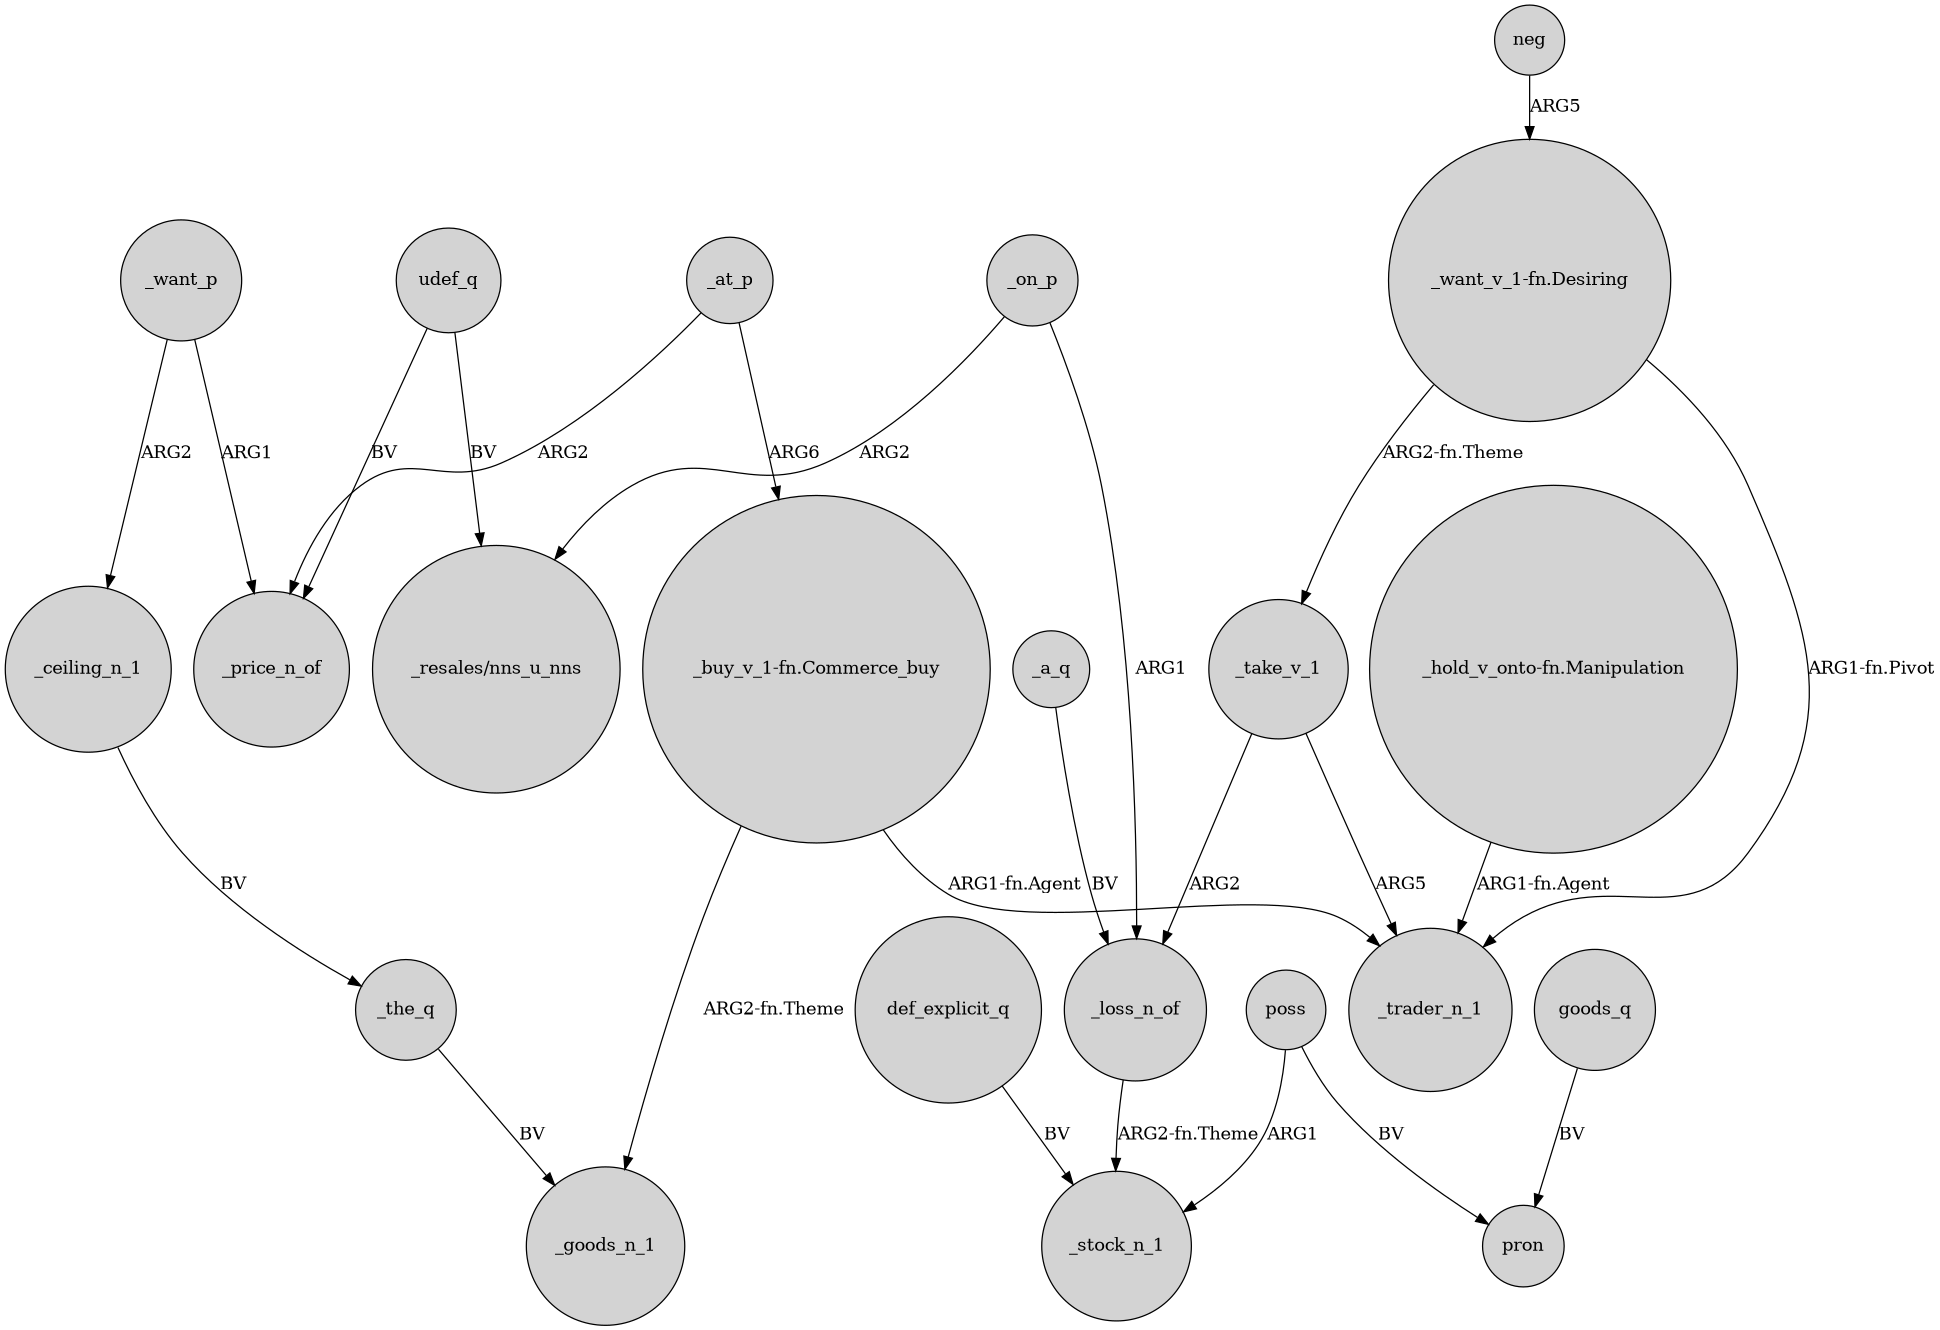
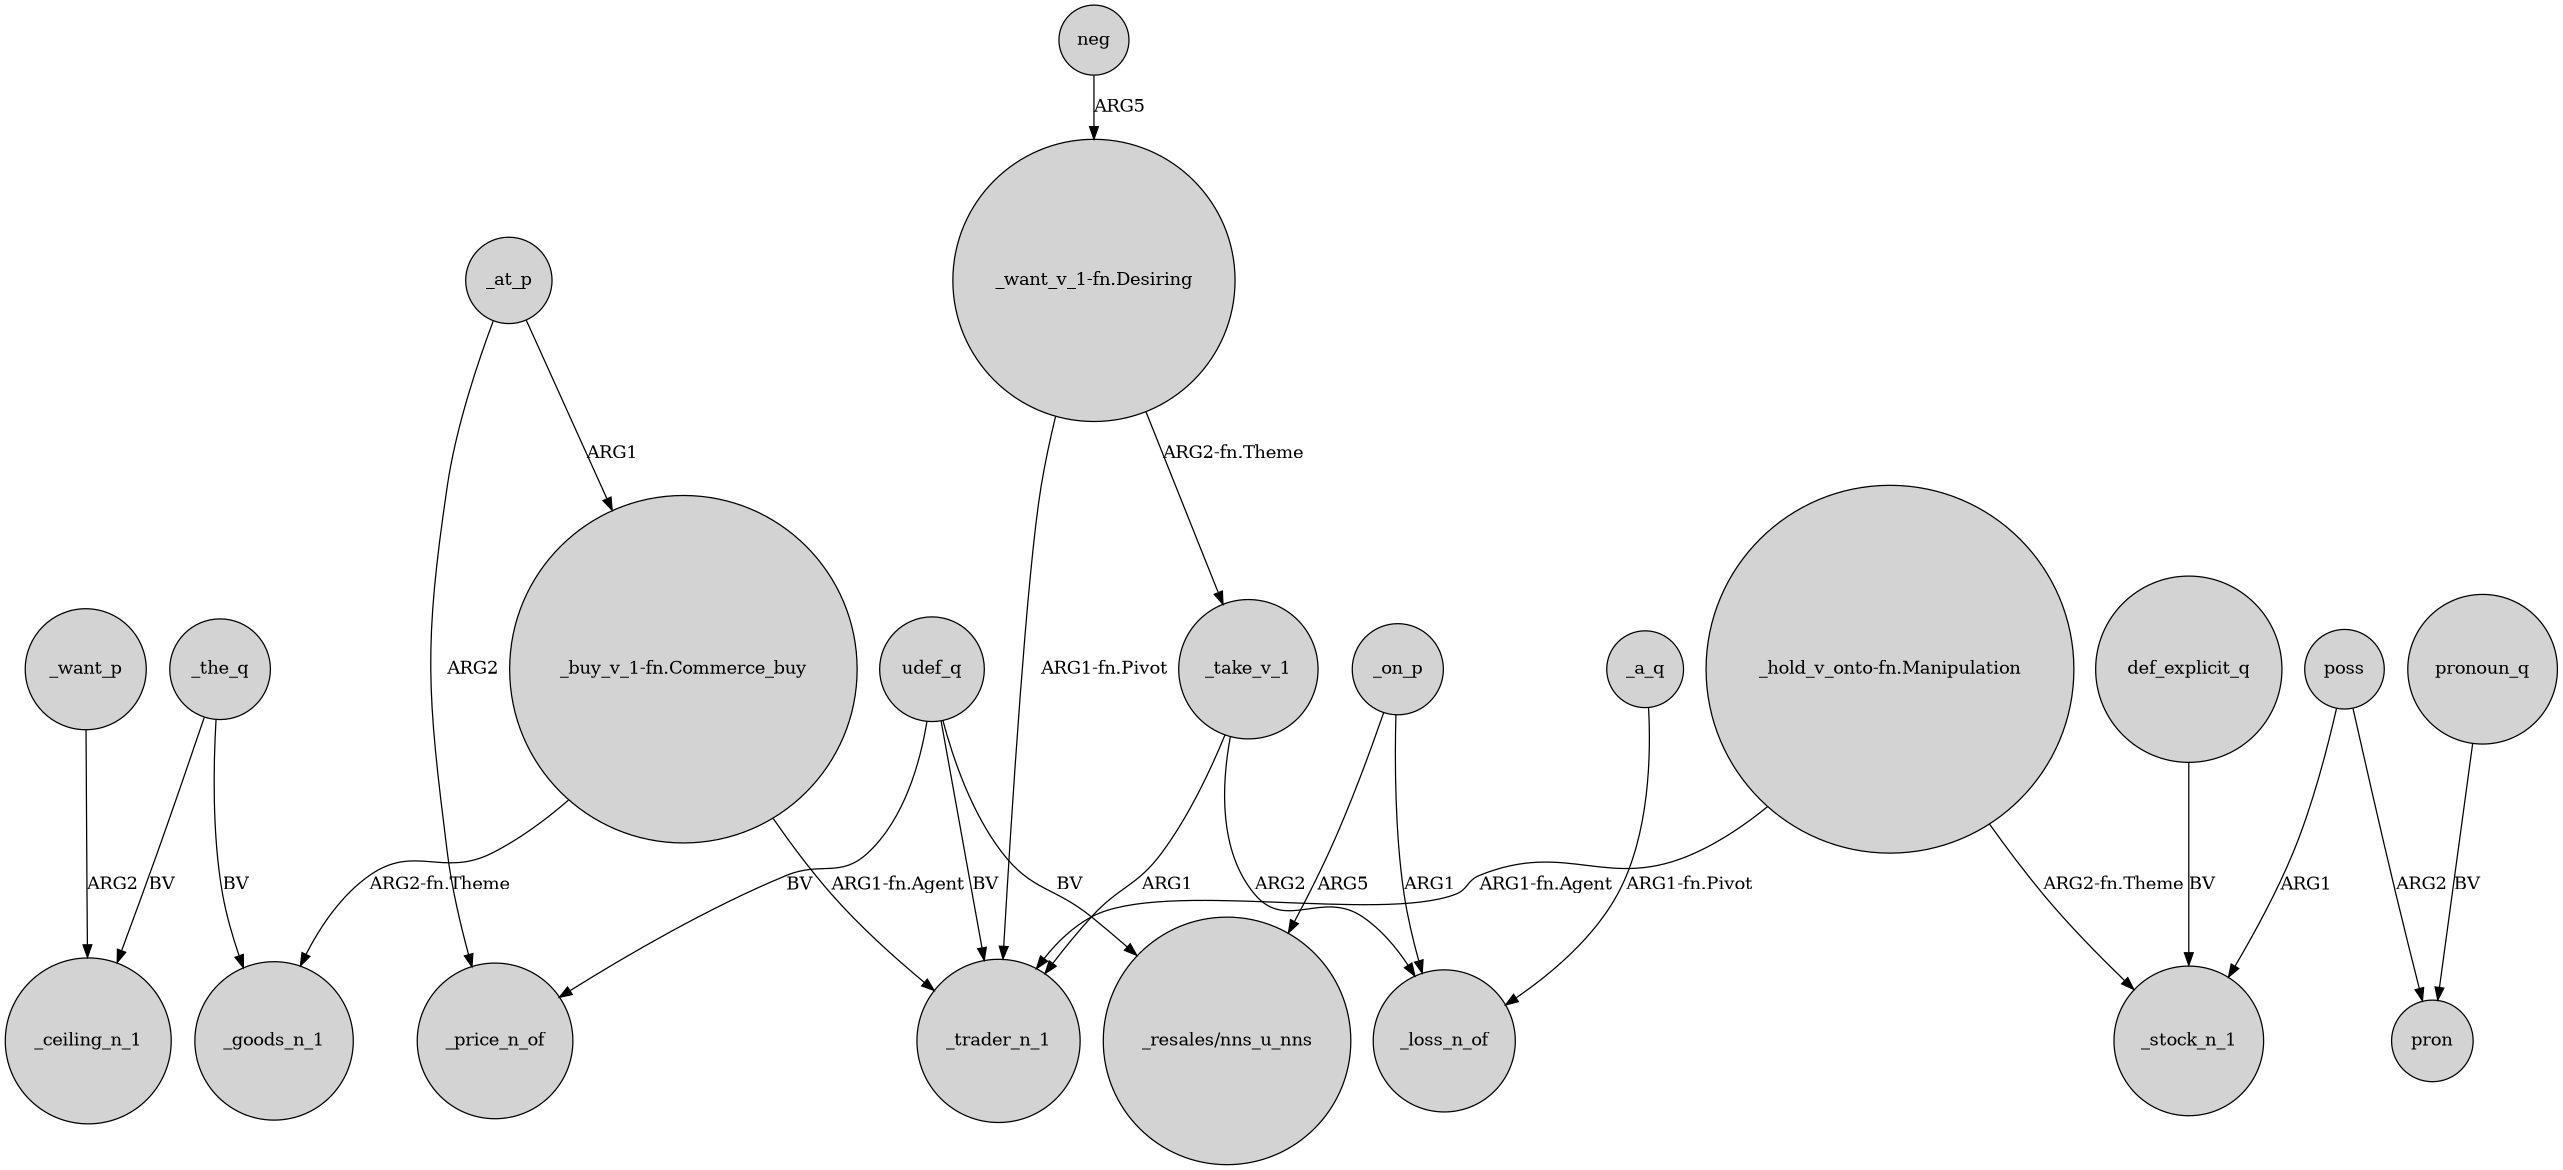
(795, 454) -> (612, 454)
(885, 454) -> (1343, 885)
(223, 460) -> none
none -> (962, 834)
(213, 884) -> (164, 834)
(1105, 885) -> (1690, 885)
(1401, 885) -> (1167, 885)
(1595, 1010) -> (2483, 669)
(1118, 1119) -> (2053, 906)
(1391, 1135) -> (2422, 885)
